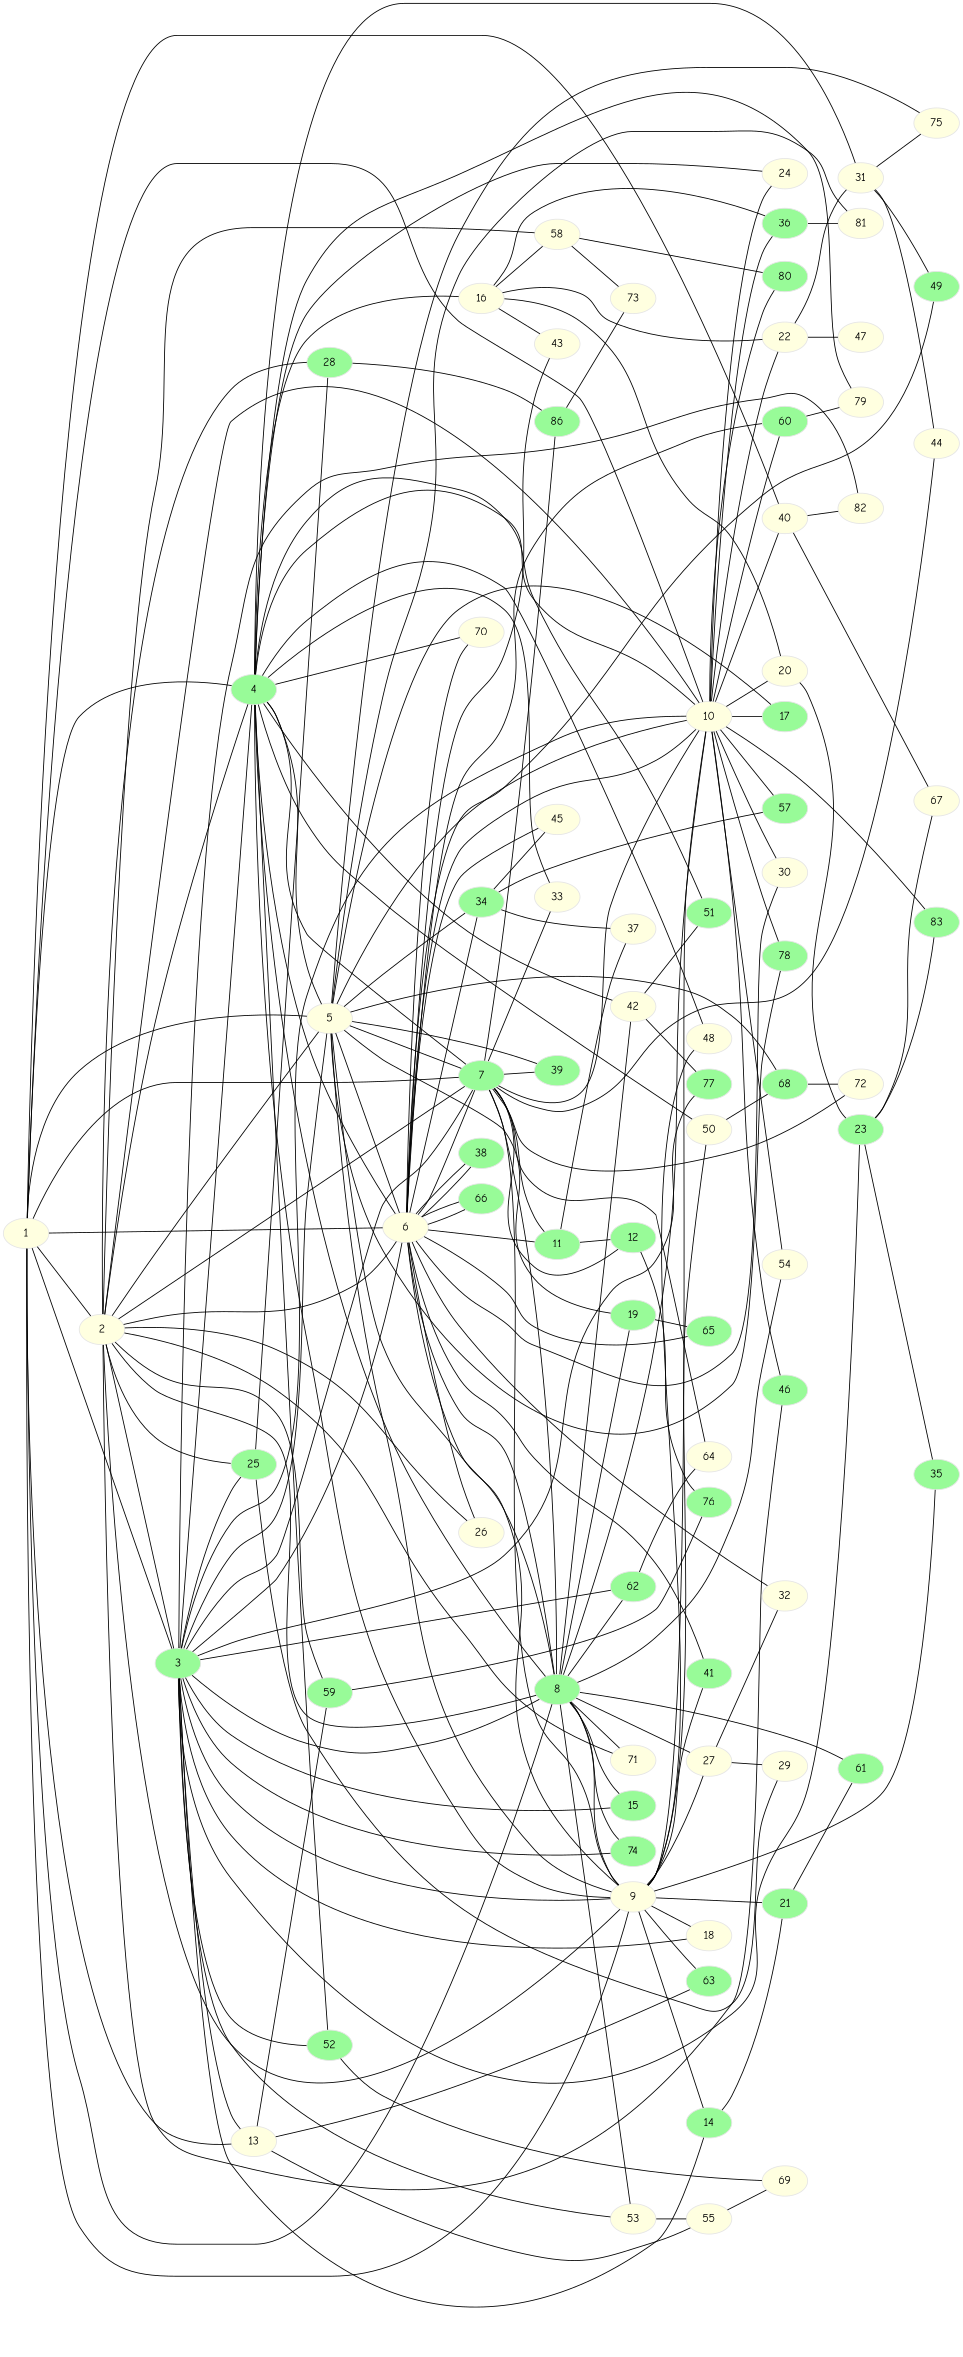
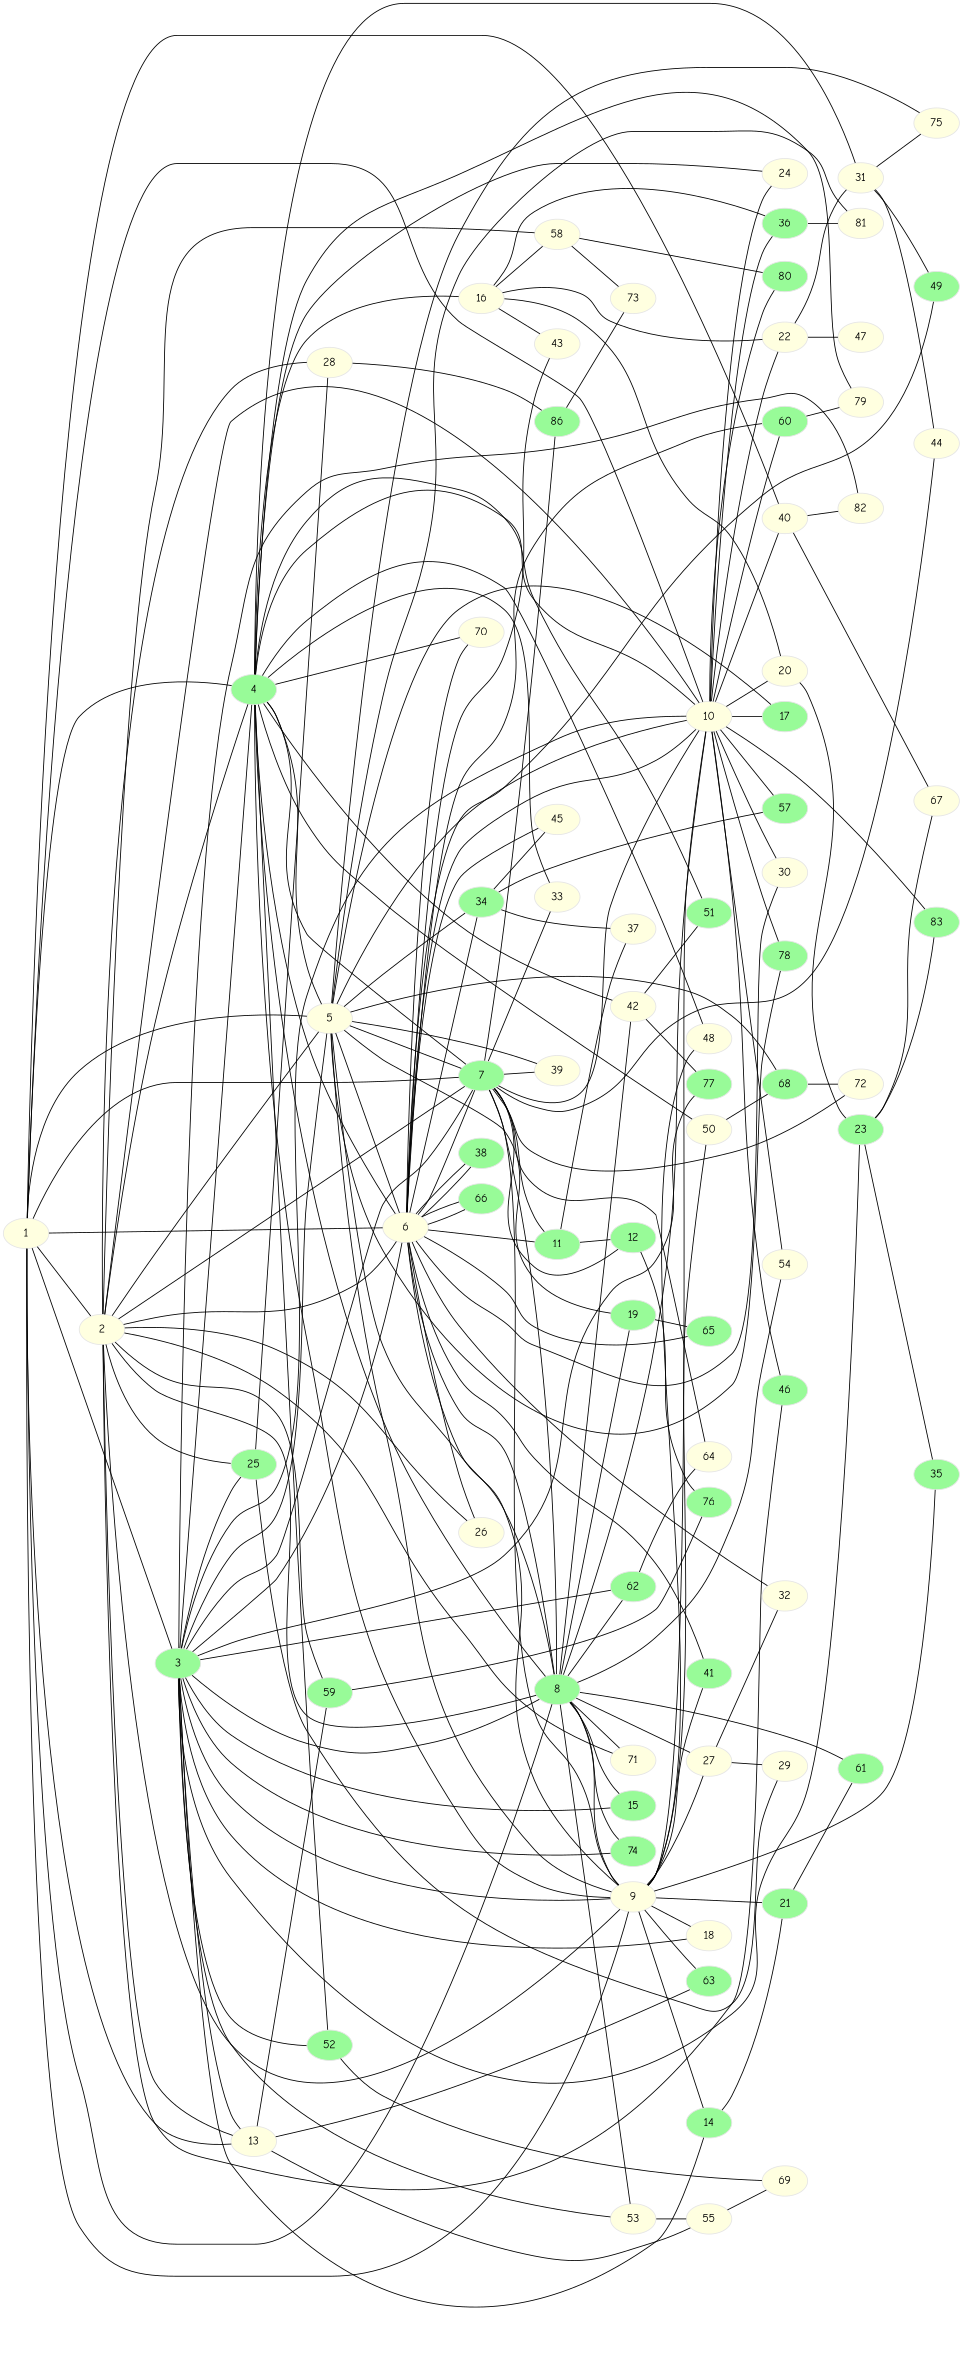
(330, 363) -> (330, 363)
(557, 1071) -> (557, 1071)
(140, 1496) -> (133, 1971)
